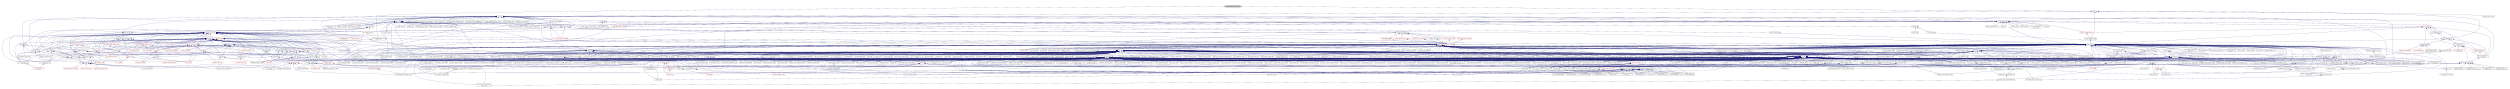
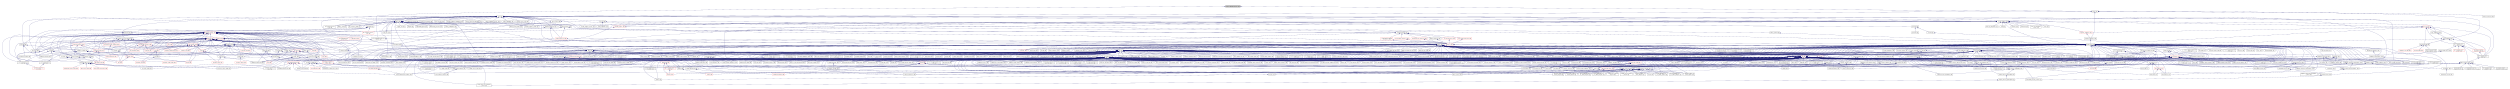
(633, 57) -> none
